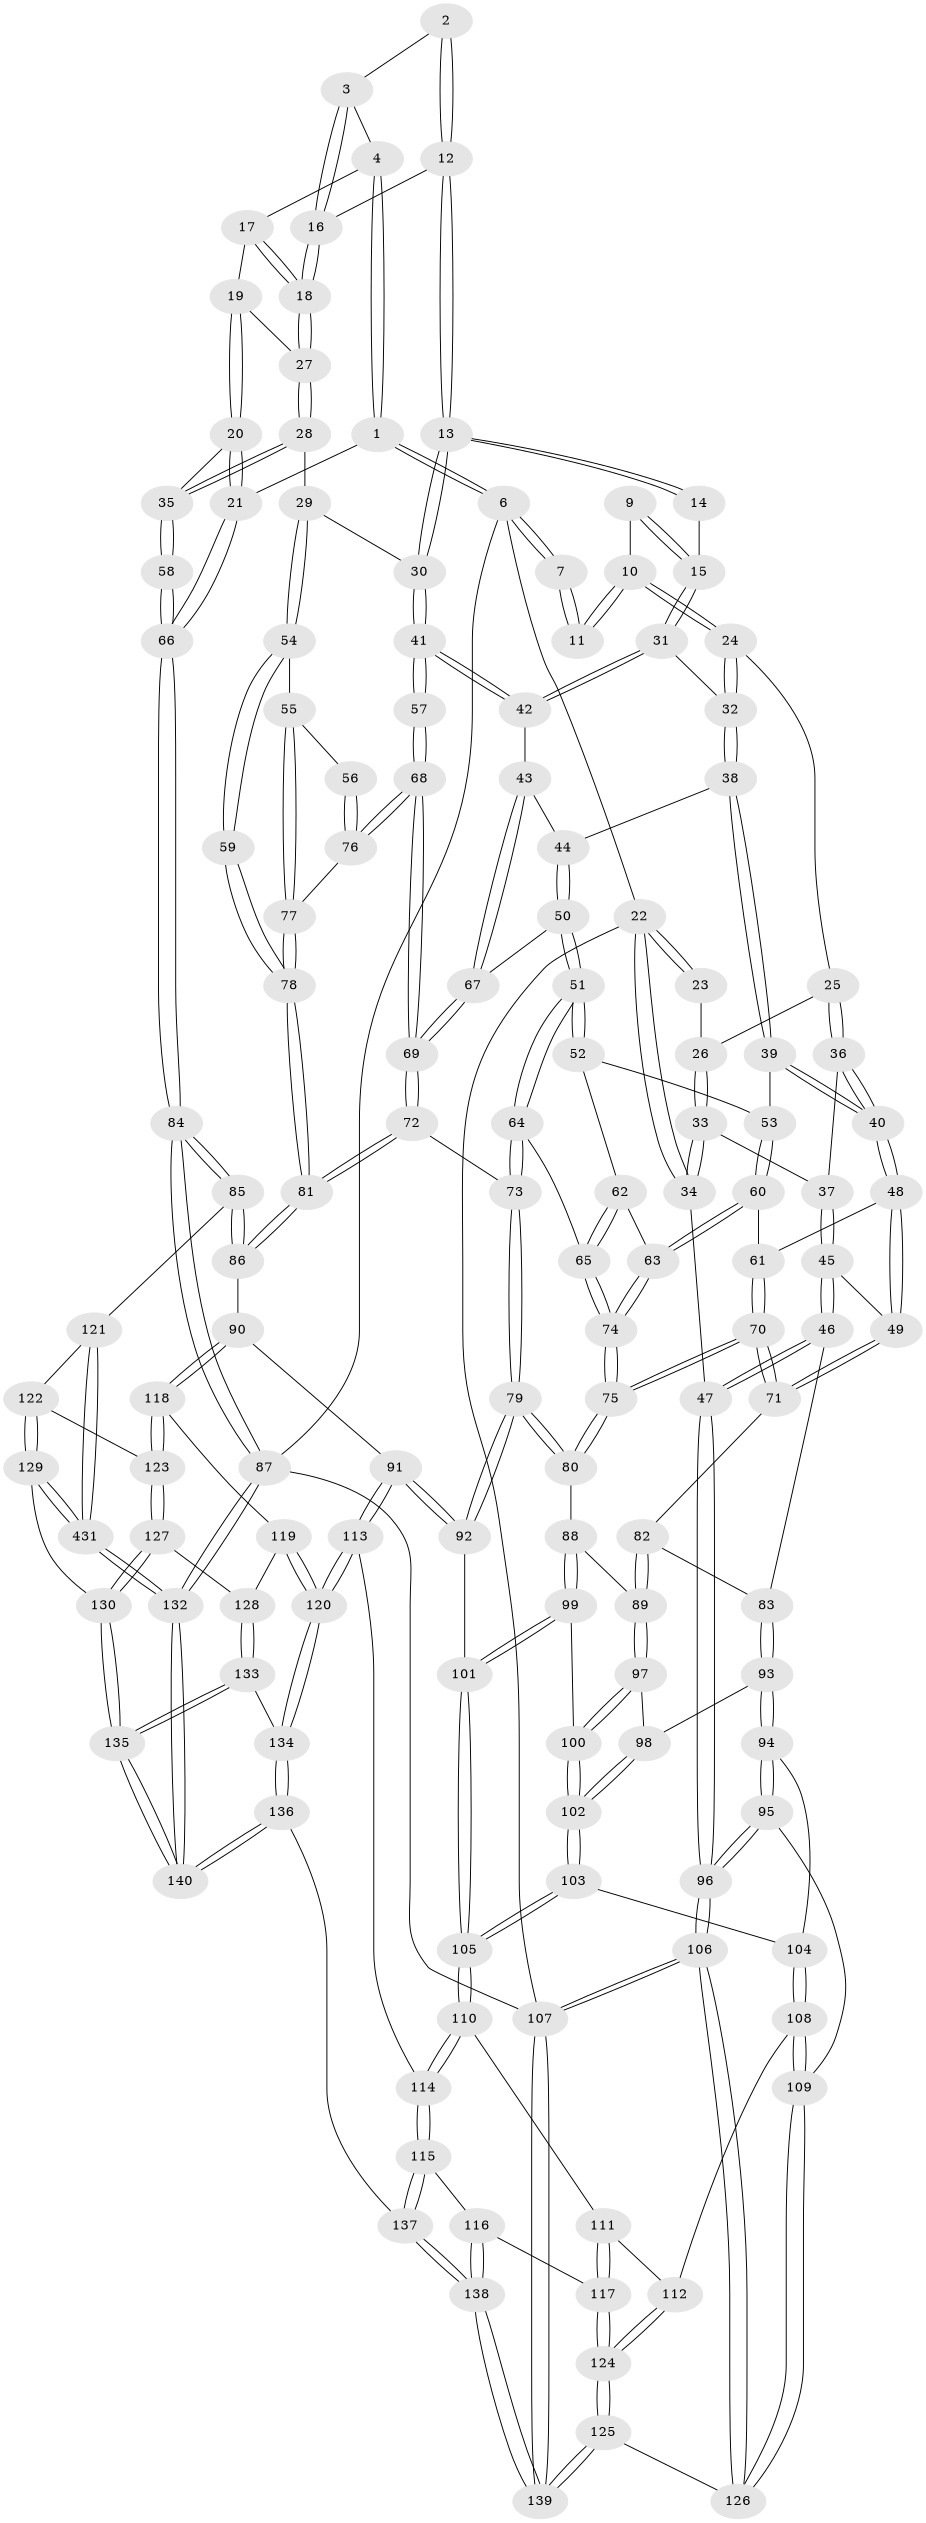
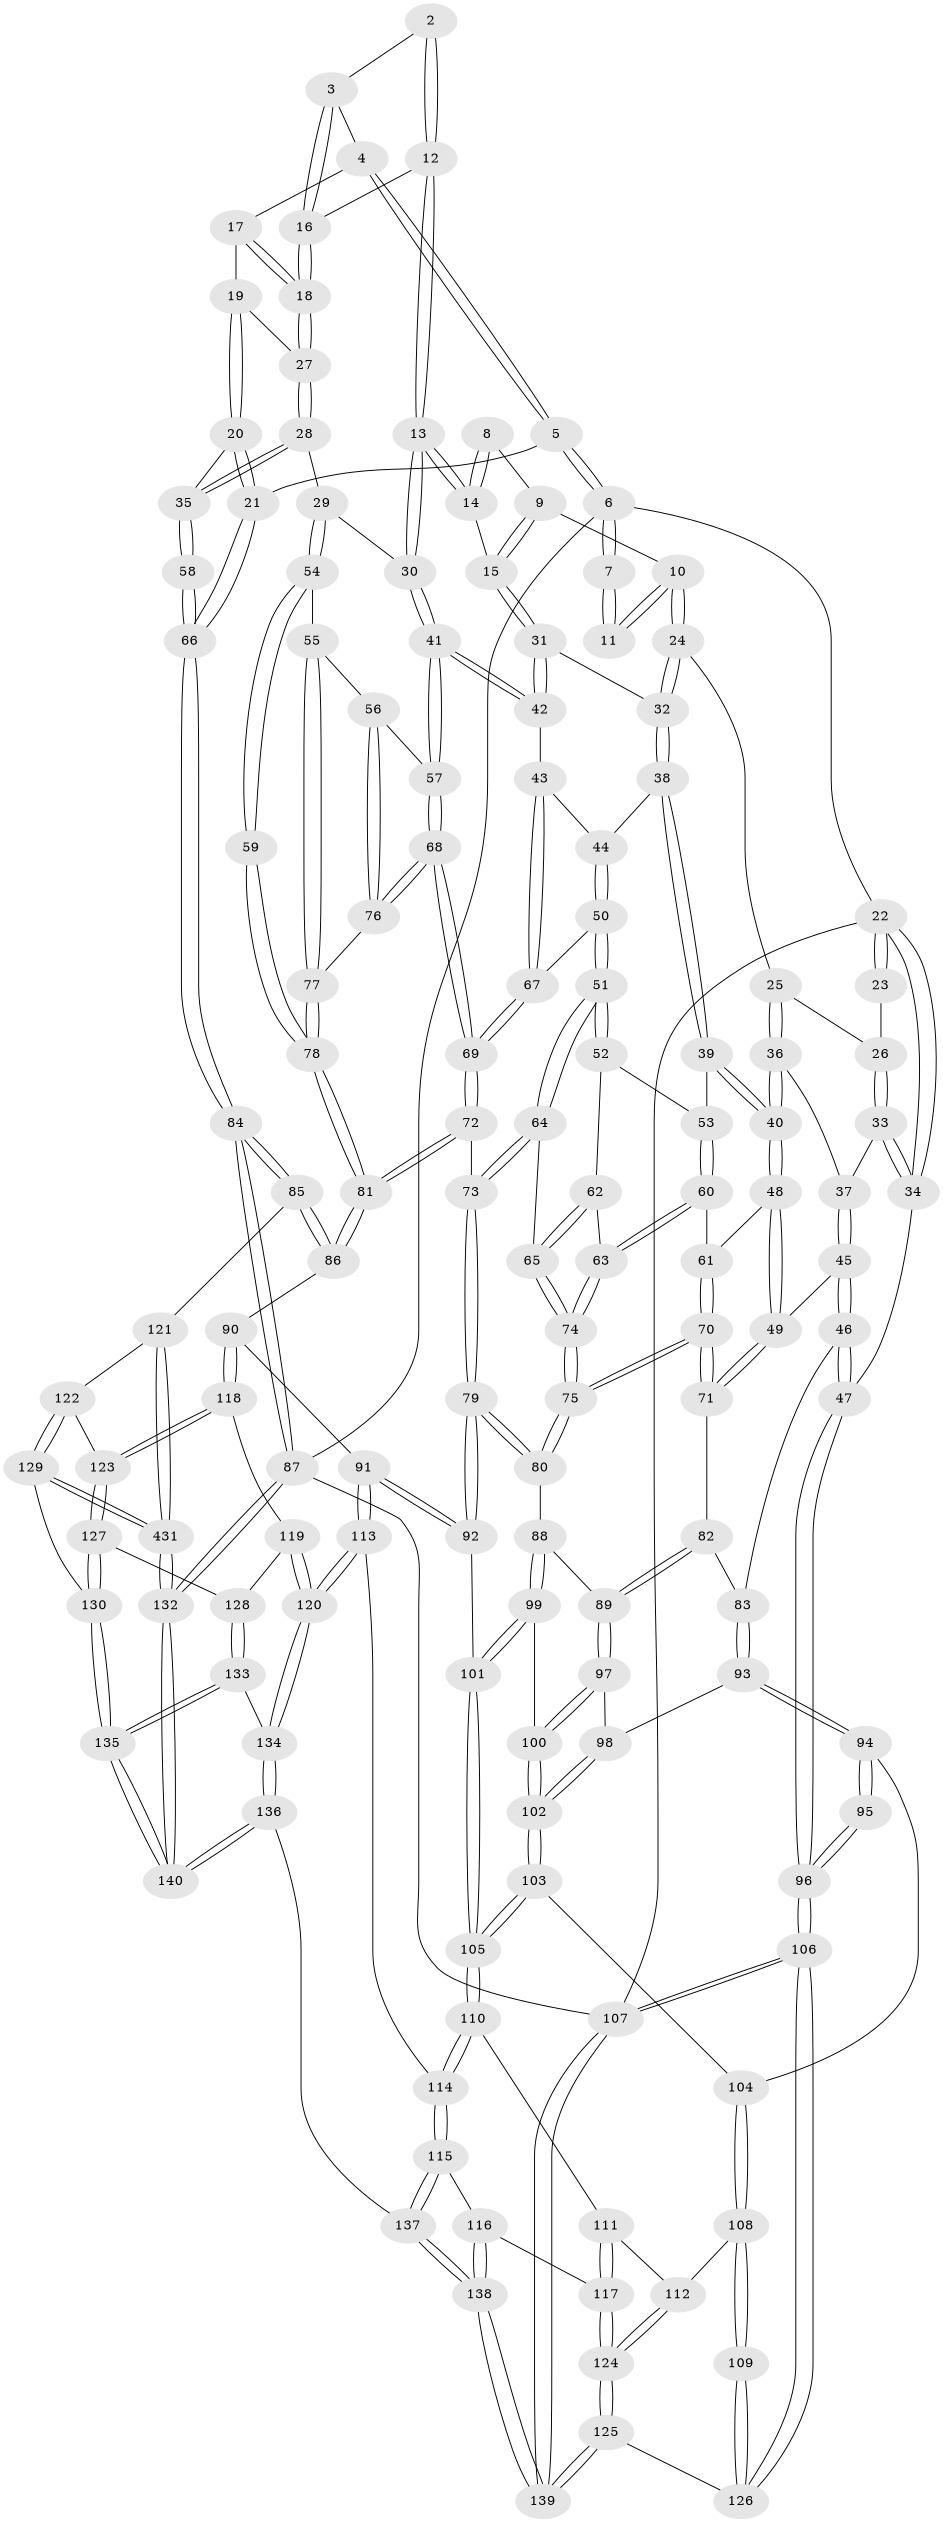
(378, 434) -> (557, 434)
none -> (488, 434)
none -> (404, 745)
(840, 1947) -> none
